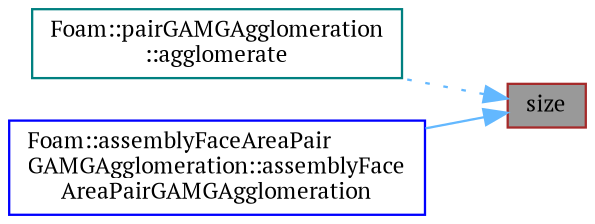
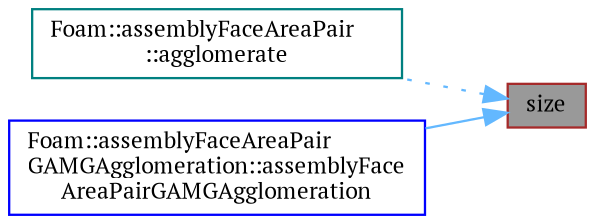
(217, 44) -> (217, 44)
